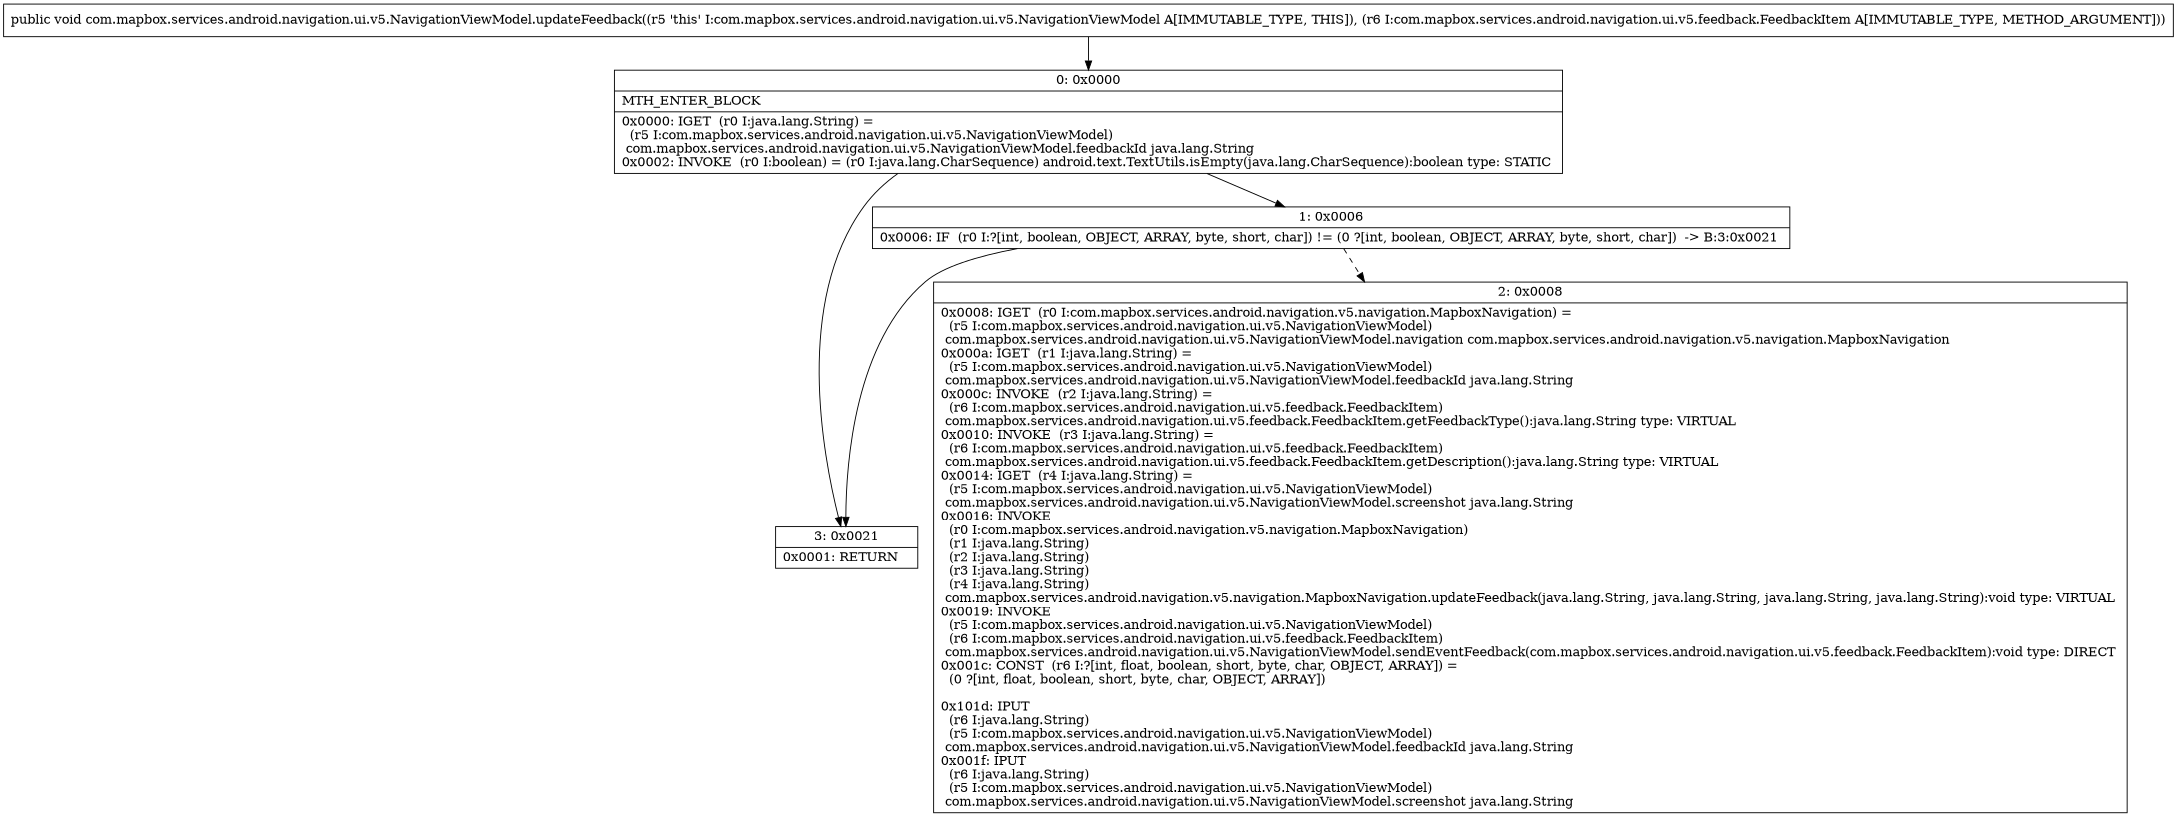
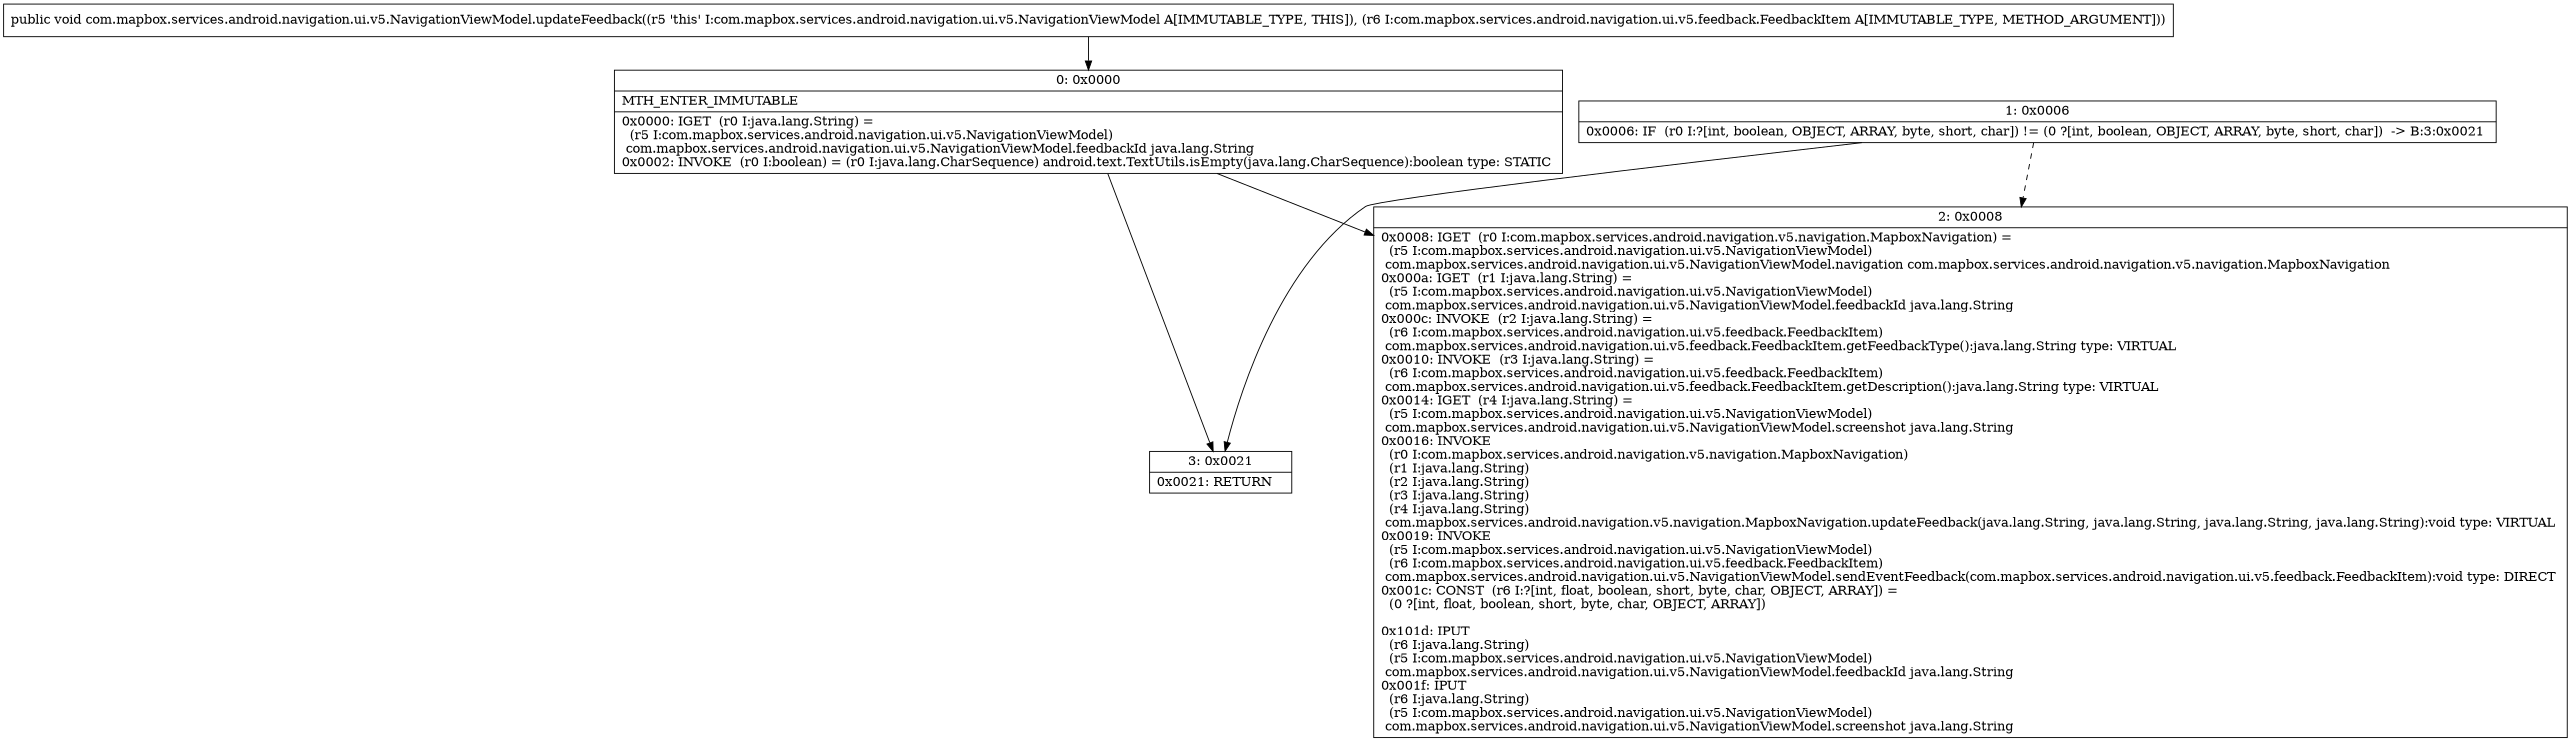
(691, 101) -> (710, 101)
(1241, 188) -> (1291, 203)
(847, 557) -> (1221, 482)
